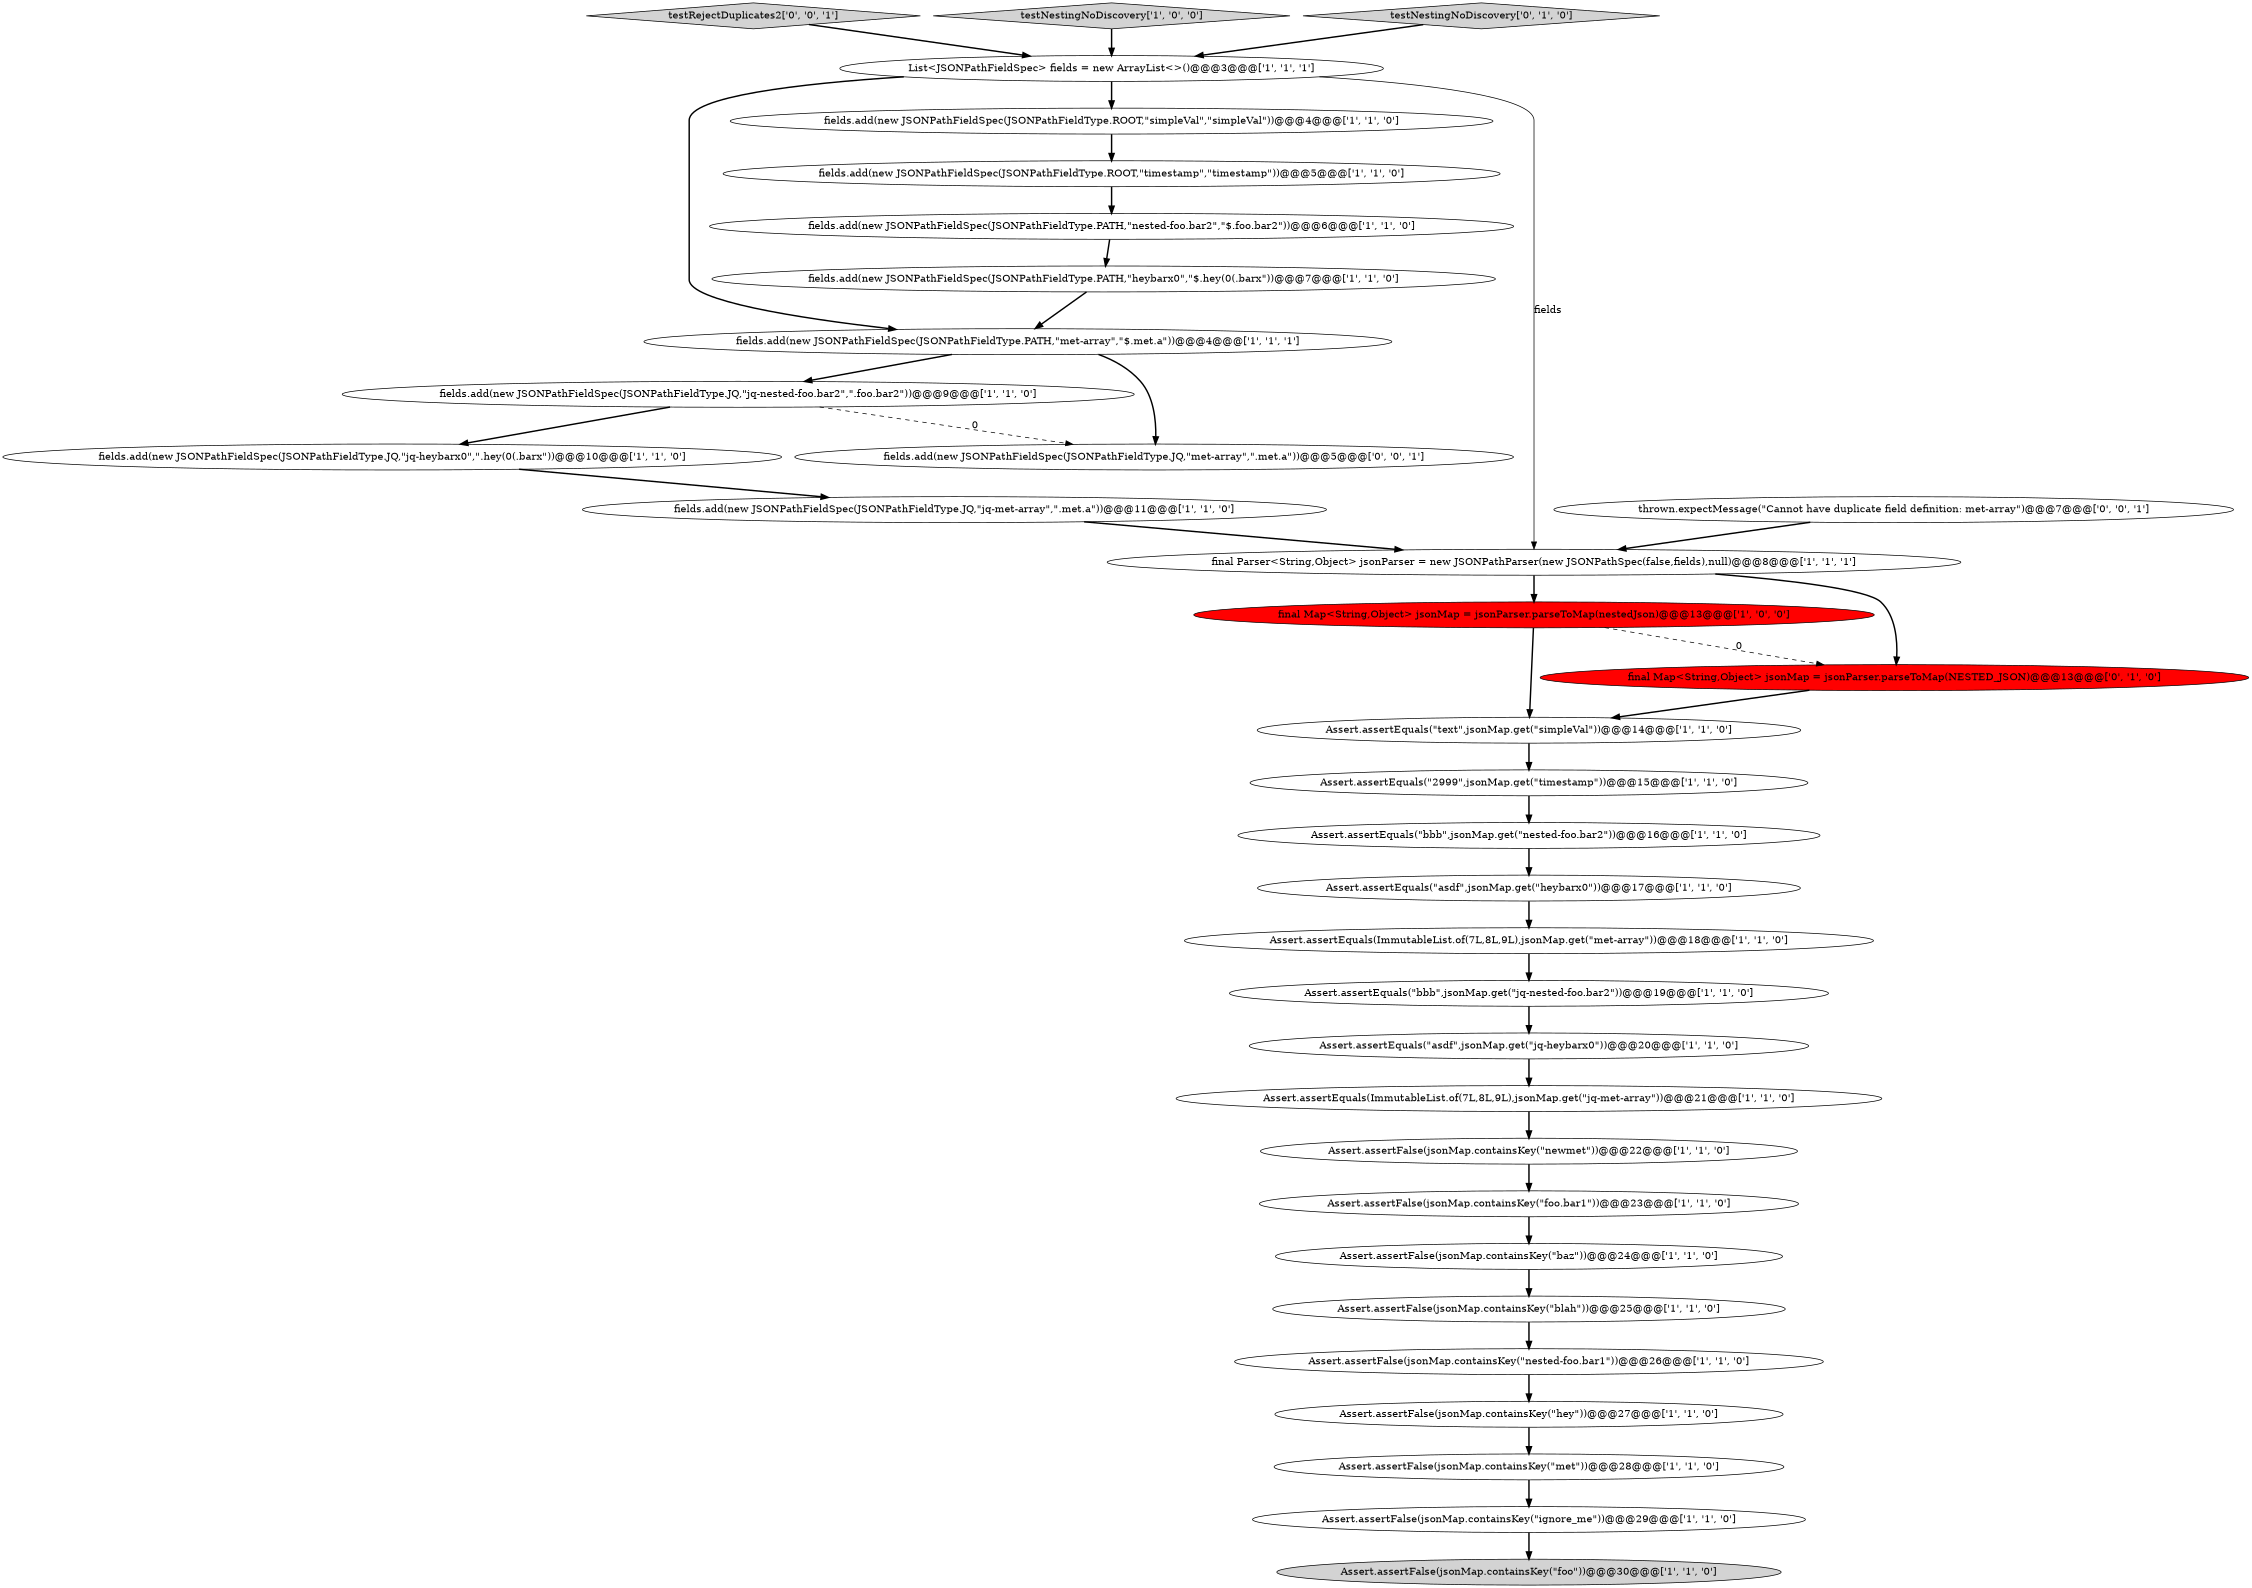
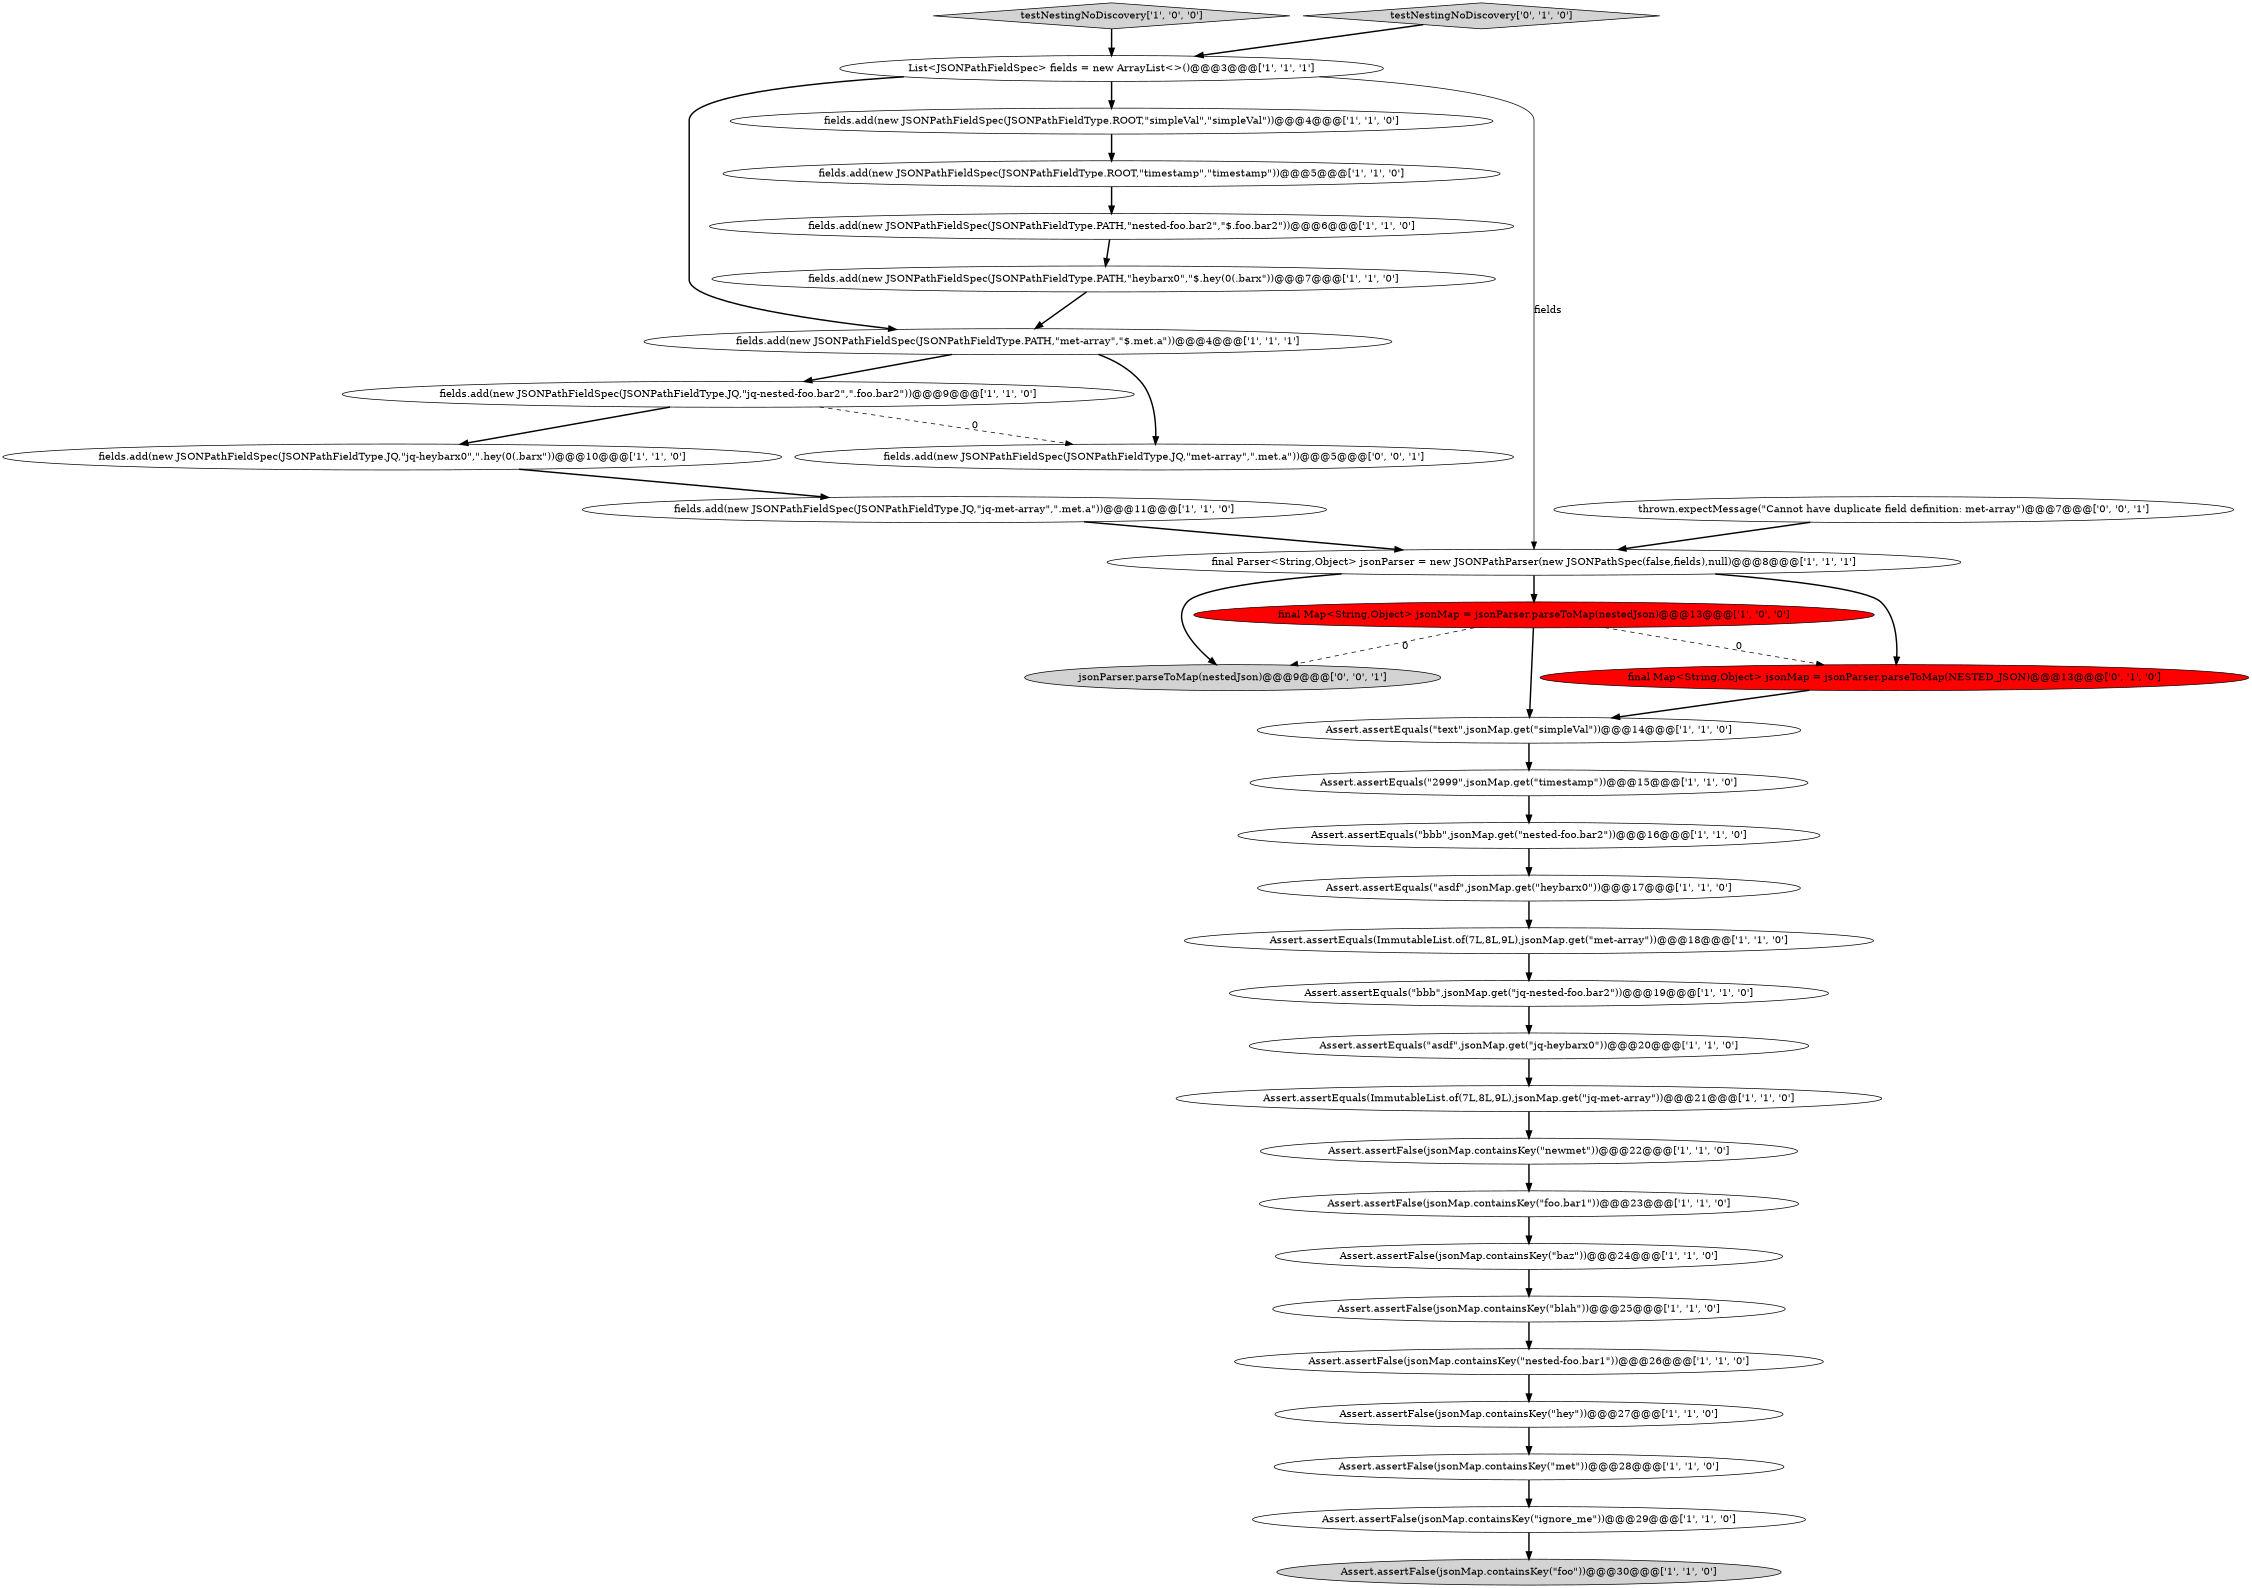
(753, 16) -> none
none -> (1233, 678)
